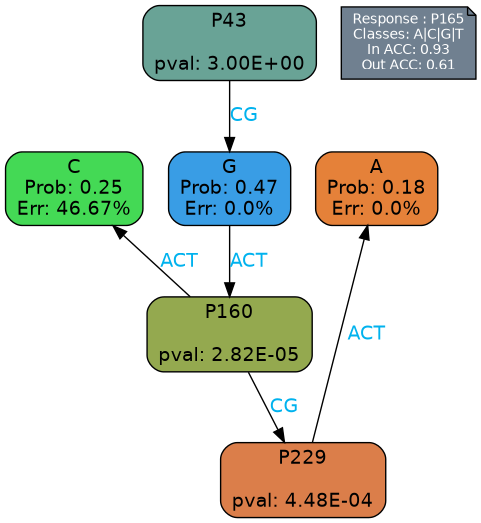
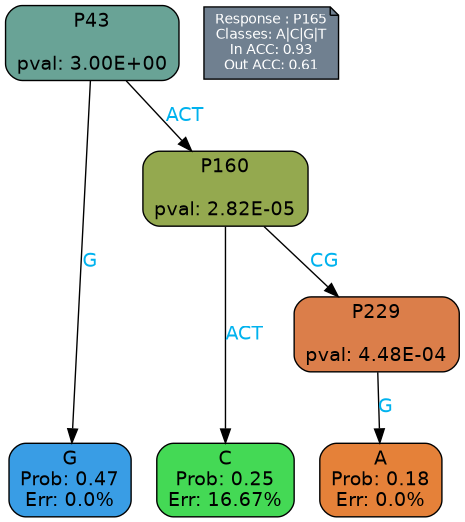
(244, 116) -> (90, 262)
(74, 189) -> (225, 480)
(230, 254) -> (154, 111)
(367, 334) -> (386, 407)
